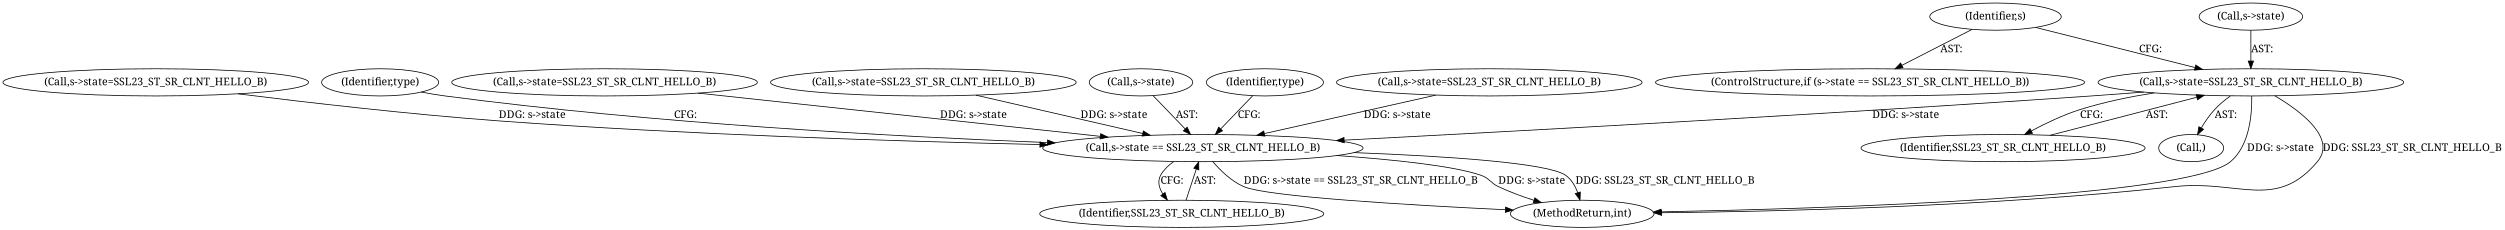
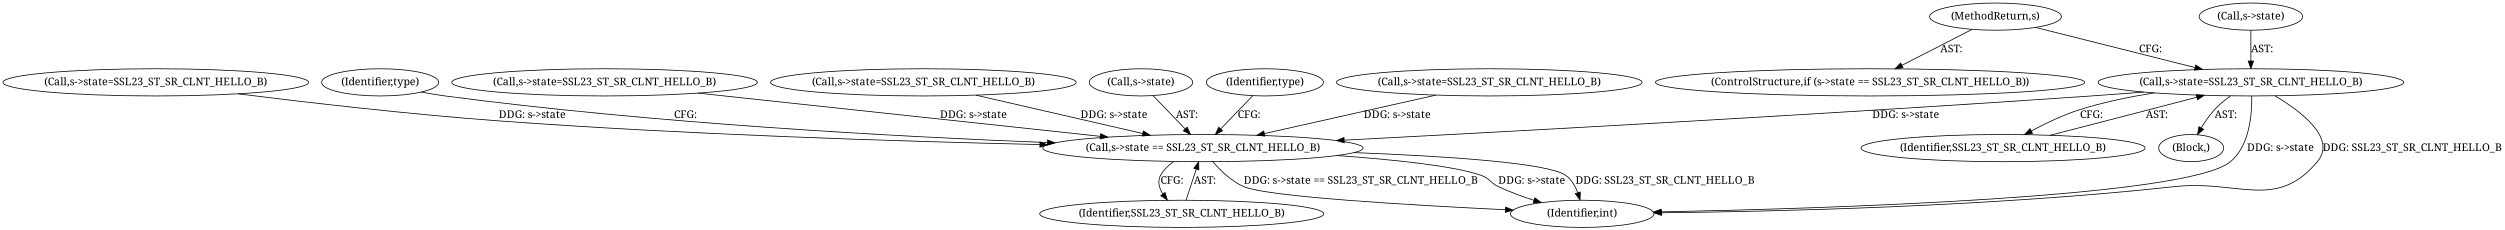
(1995, 17) -> (1995, 17)
(2191, 148) -> (2191, 148)
(1582, 214) -> (1582, 214)
